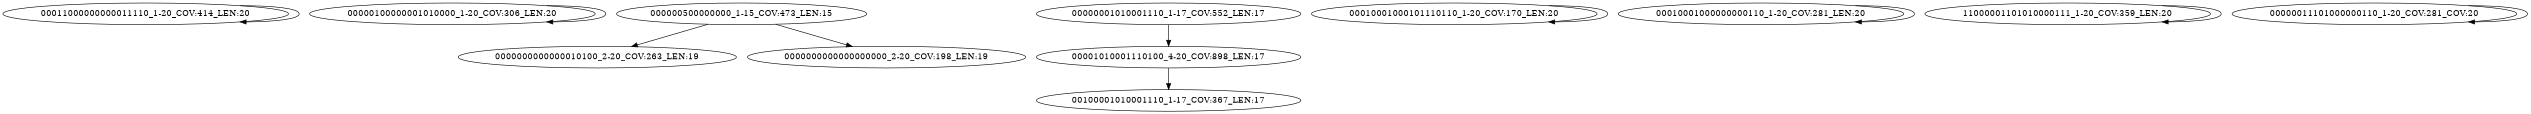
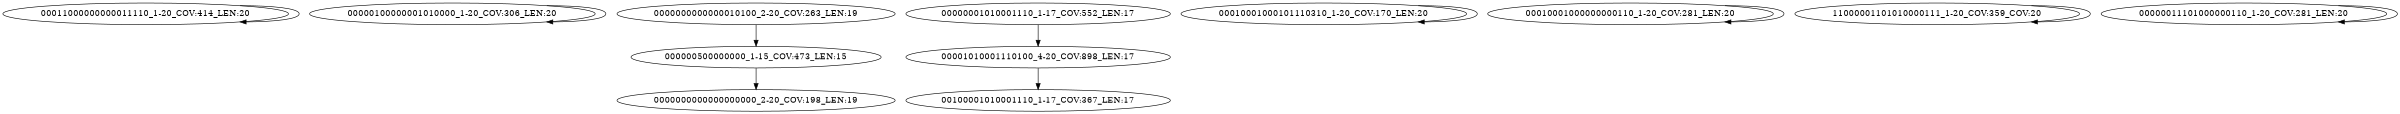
(1454, 14) -> (1324, 14)
(2068, 14) -> (1937, 14)
(2374, 14) -> (2244, 14)
(673, 35) -> (756, 33)
